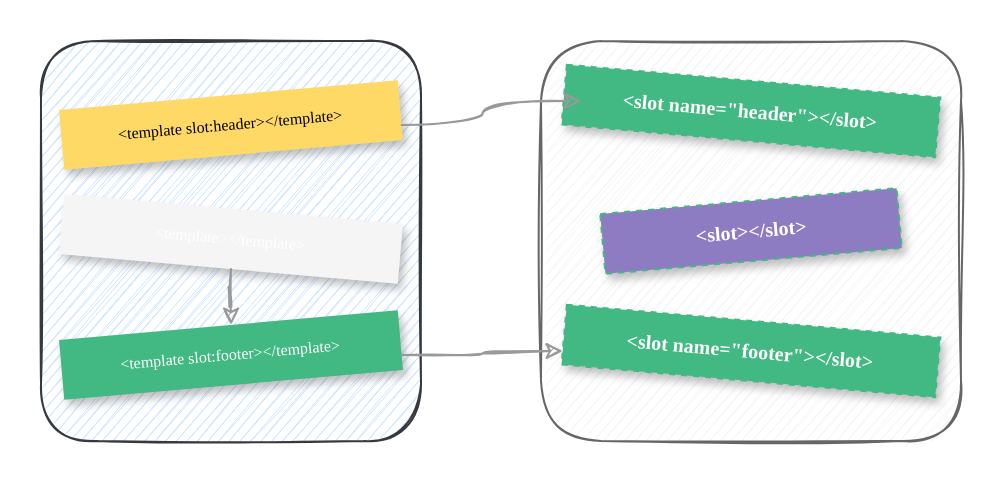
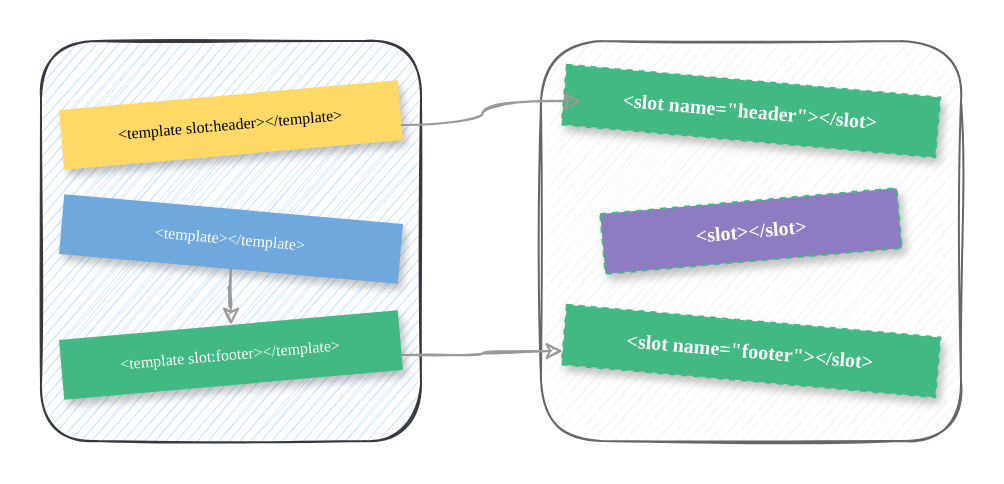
(231, 239) -> (231, 239)
